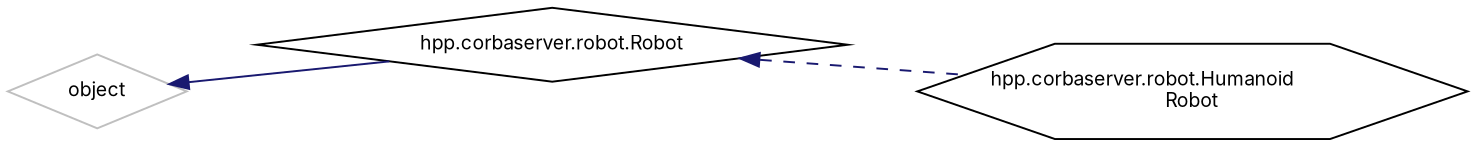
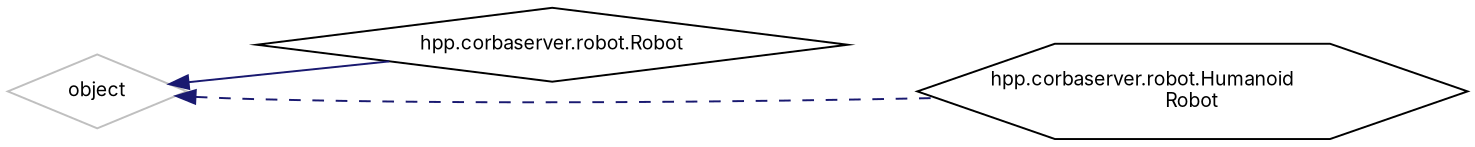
(863, 67) -> (567, 102)
